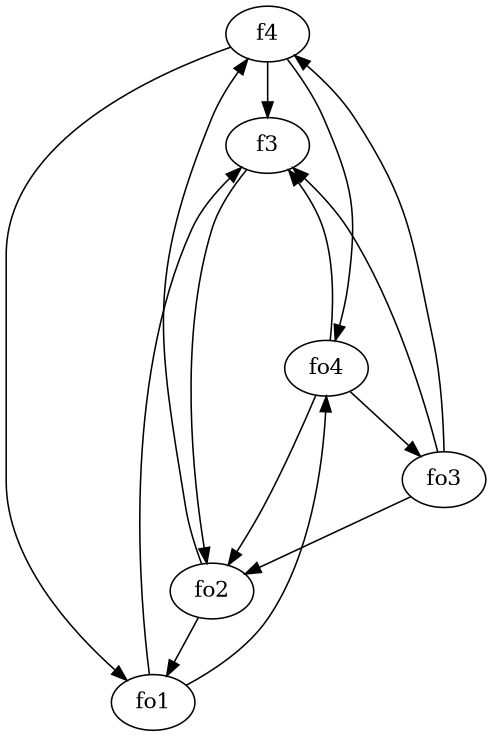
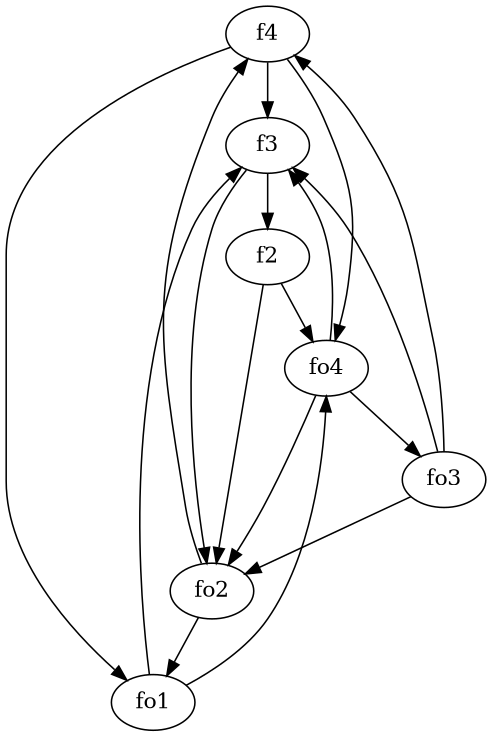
none -> (268, 257)
